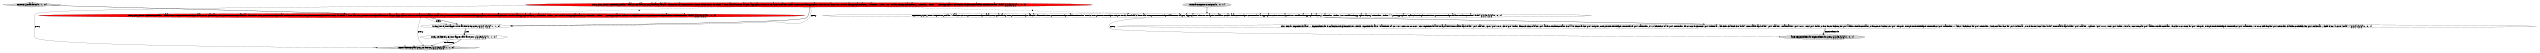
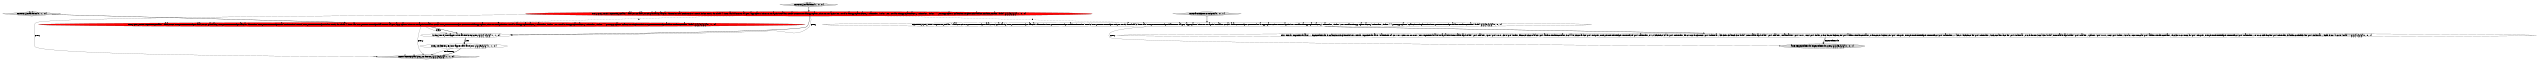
none -> (809, 5)
(1207, 5) -> (1207, 14)
